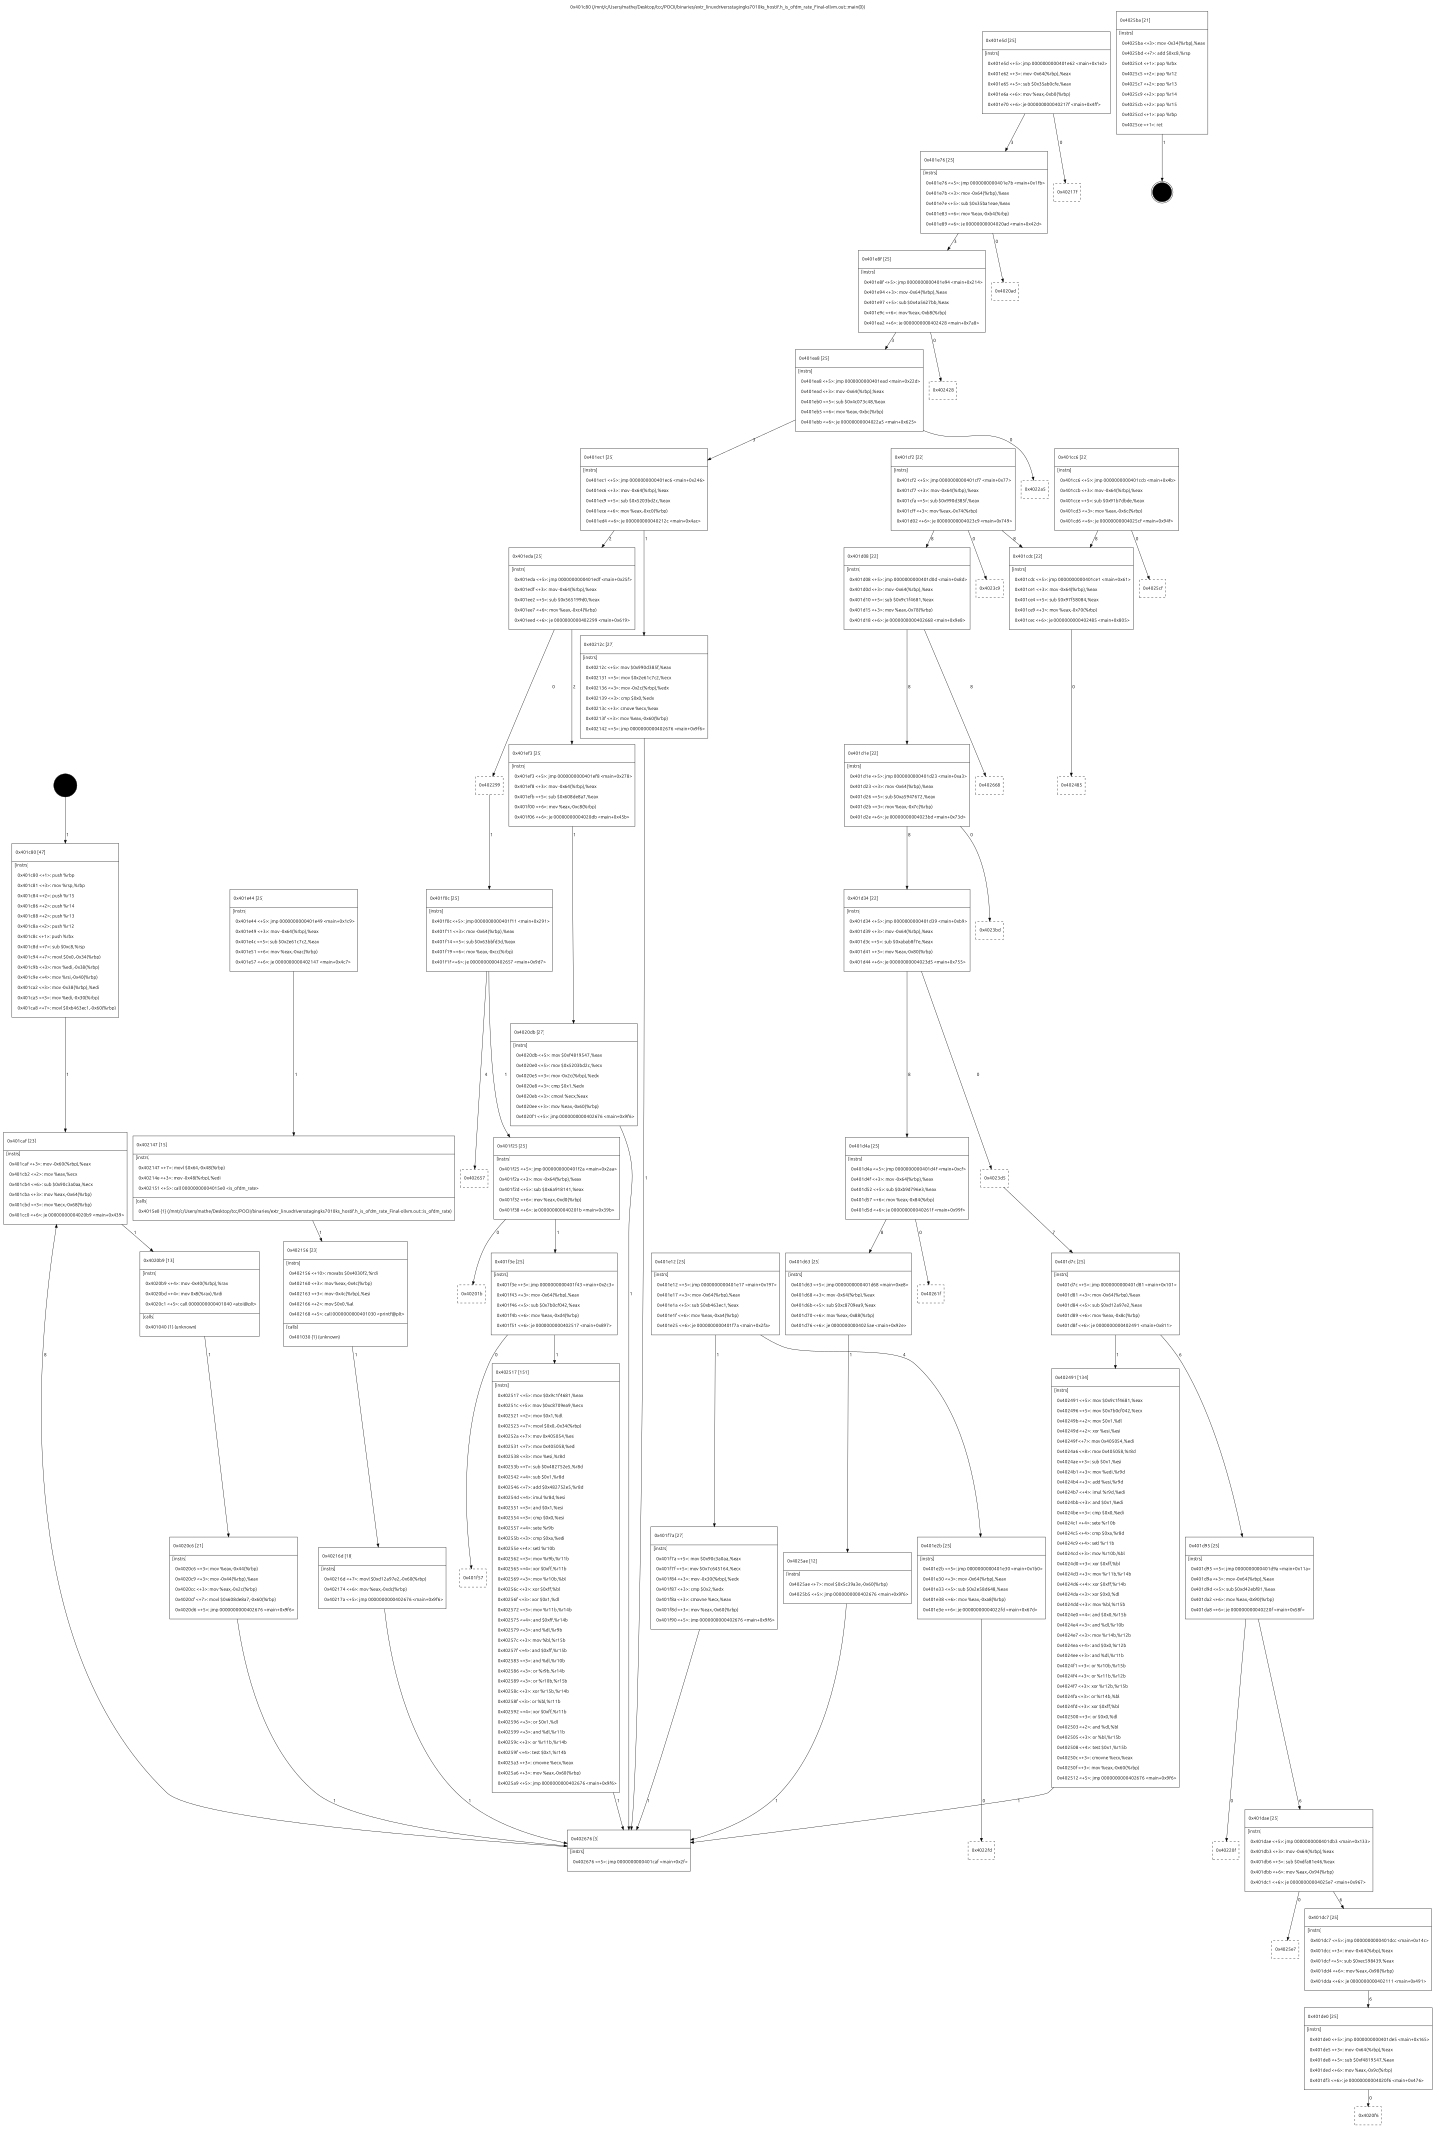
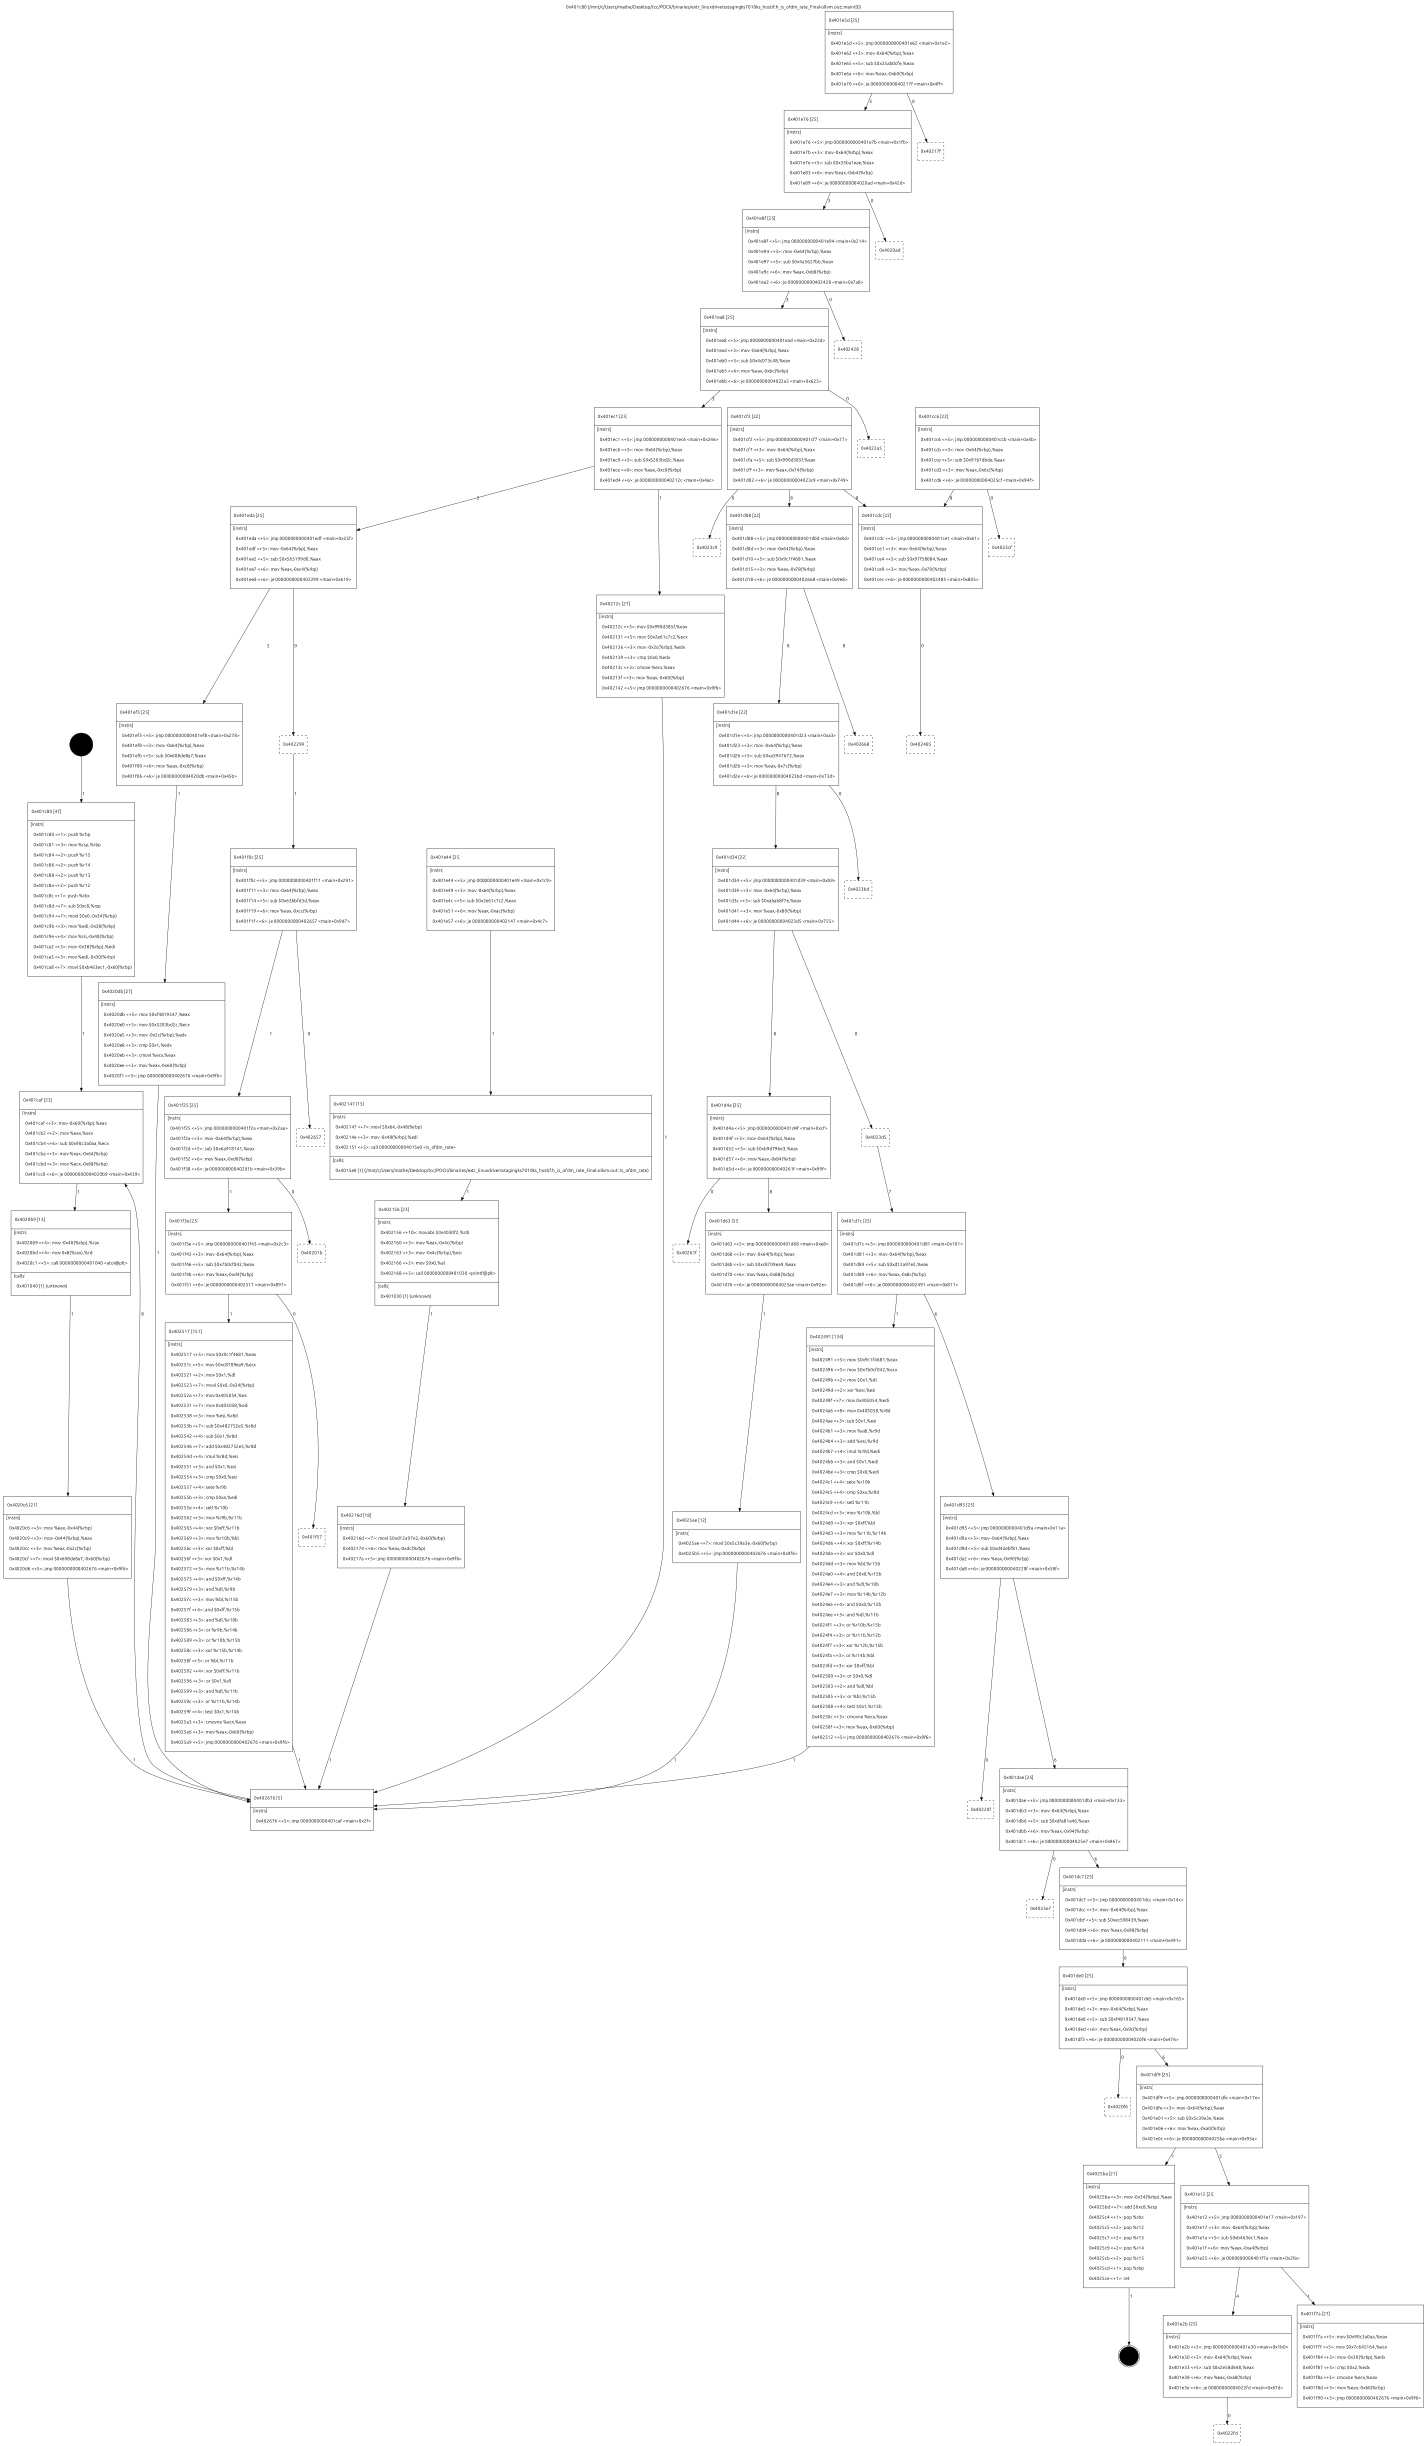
(486, 1075) -> (309, 1034)
(670, 1728) -> none
none -> (1200, 2107)
